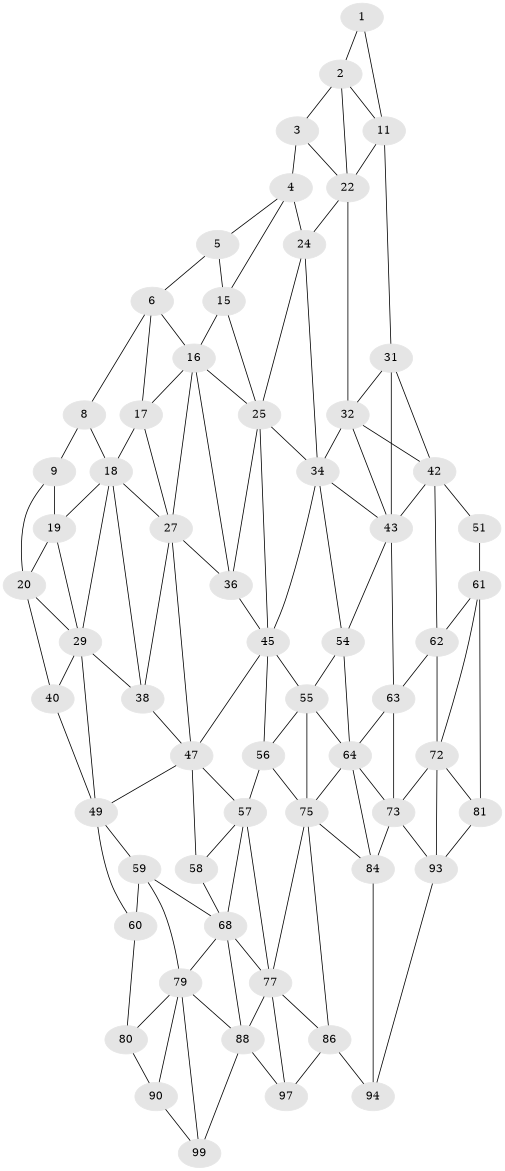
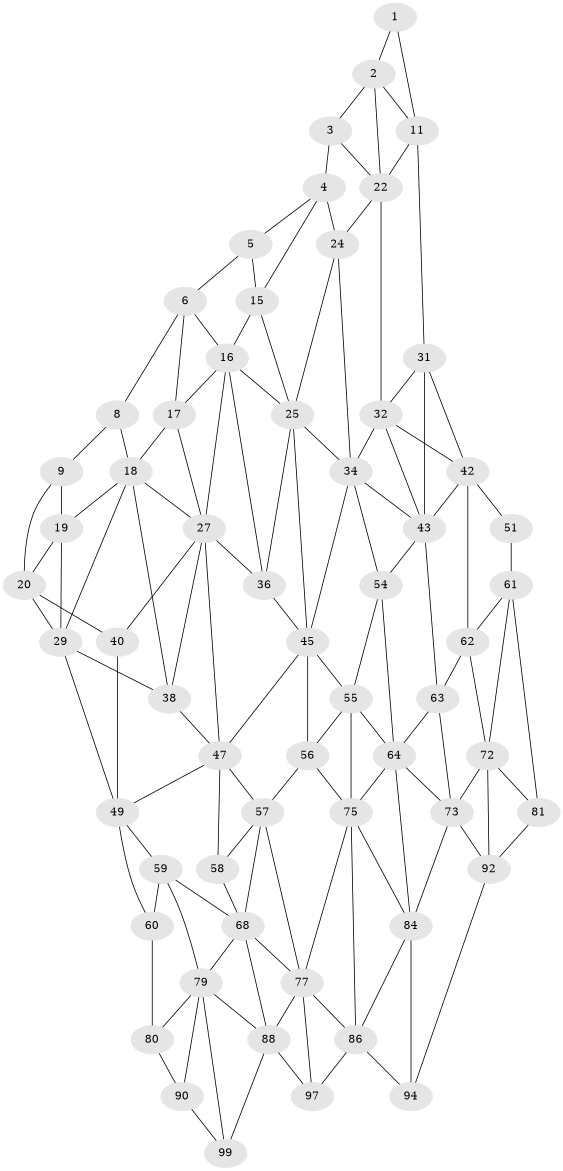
(67, 670) -> (161, 585)
(436, 869) -> (489, 869)
none -> (383, 983)
